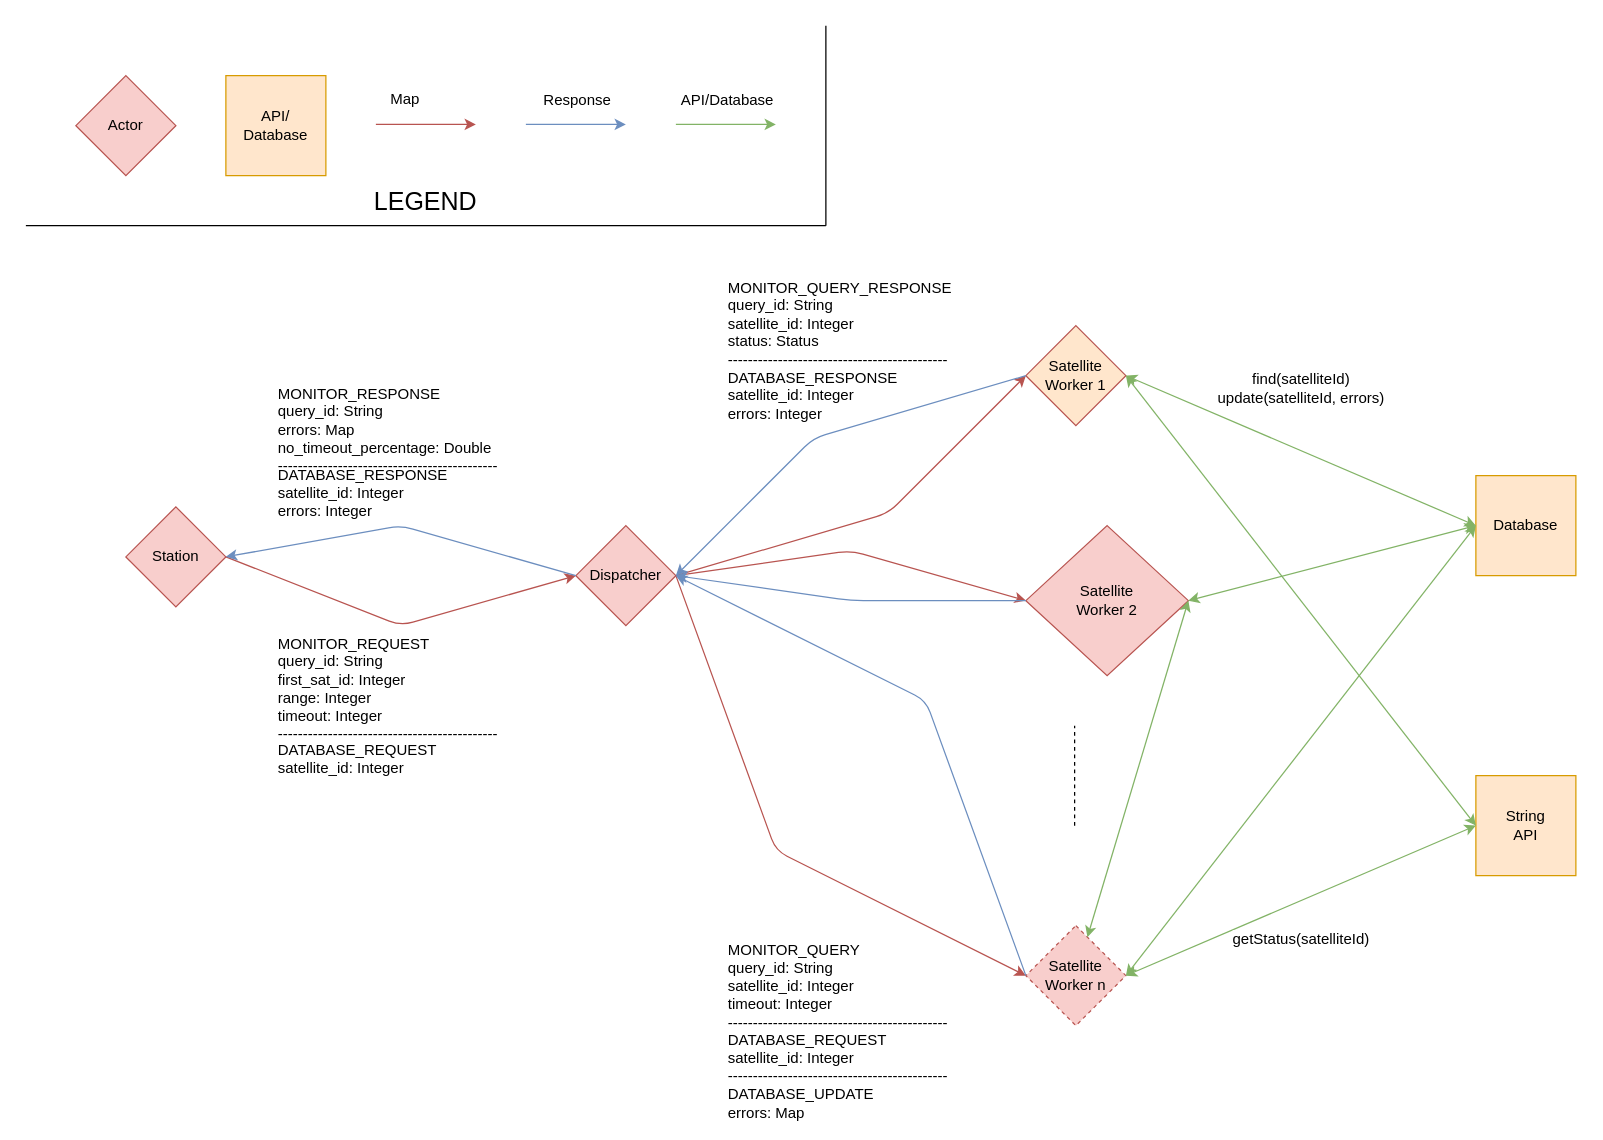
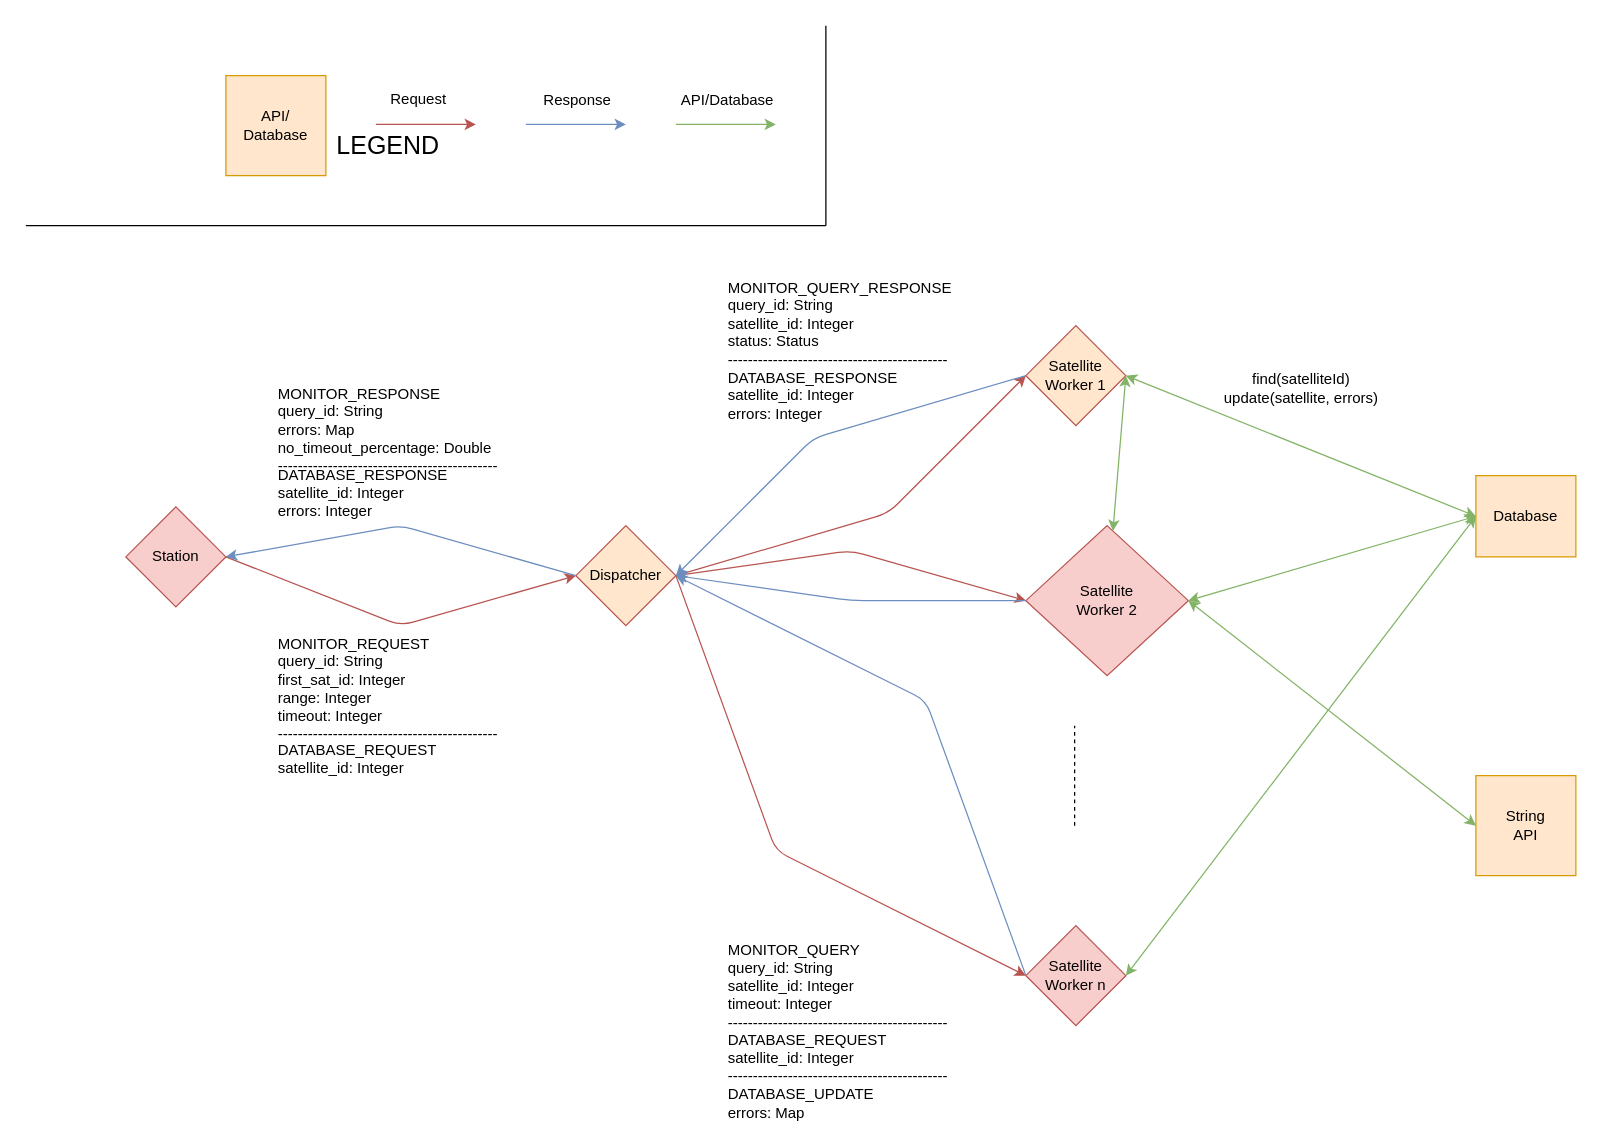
(403, 100) -> (420, 100)
(126, 126) -> none
(426, 201) -> (388, 144)
(1301, 388) -> (1301, 388)
(1204, 477) -> (1119, 453)
(1526, 526) -> (1526, 516)
(626, 576) -> (626, 576)
(1138, 768) -> (1400, 766)
(1301, 901) -> none
(1076, 976) -> (1076, 976)
